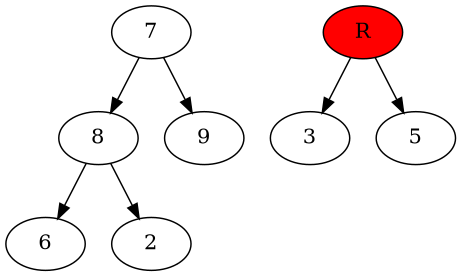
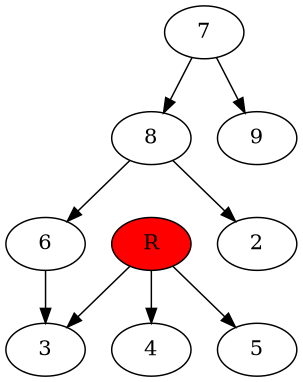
none -> (46, 290)
none -> (151, 350)
